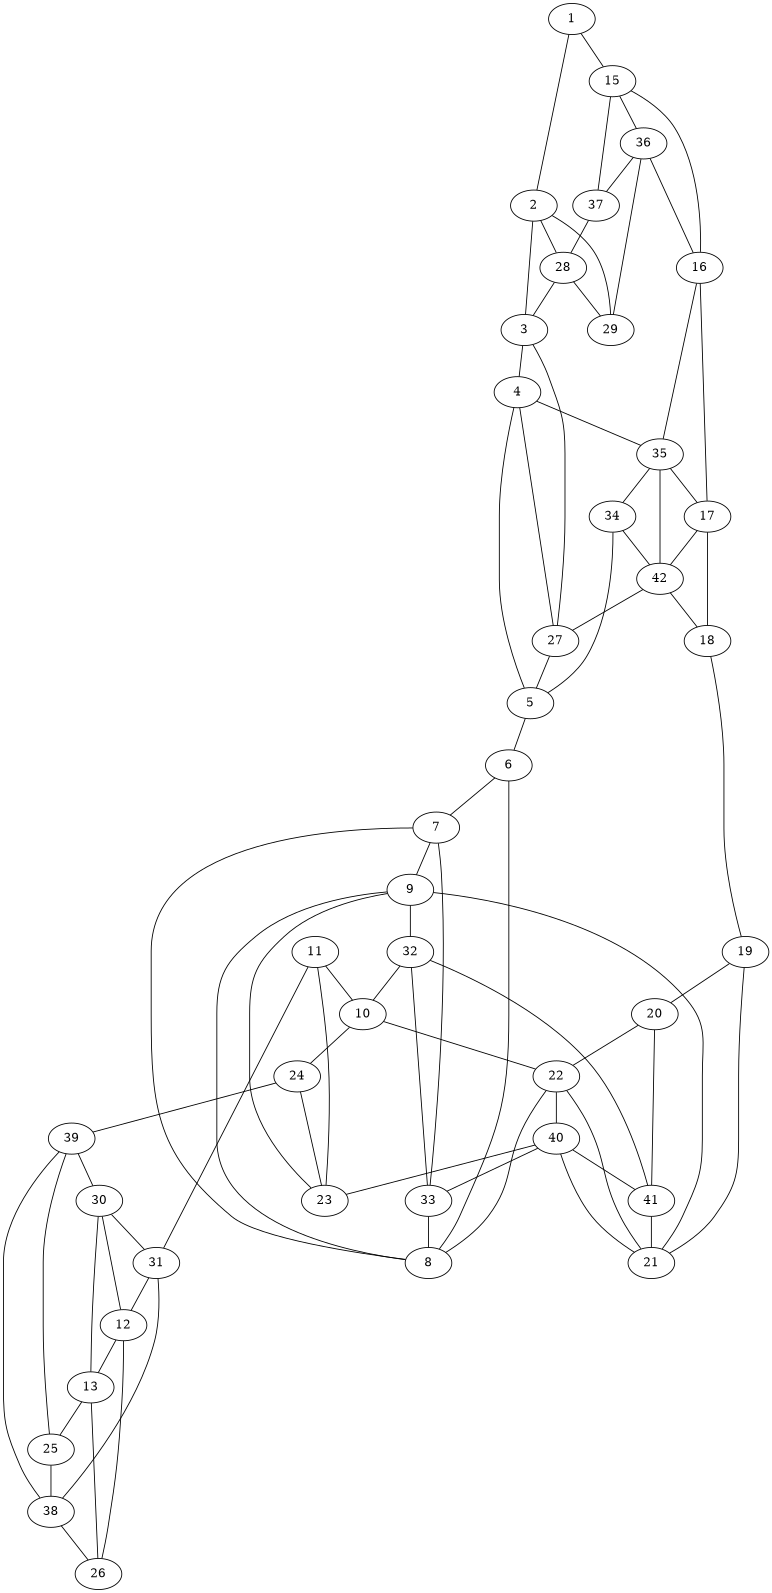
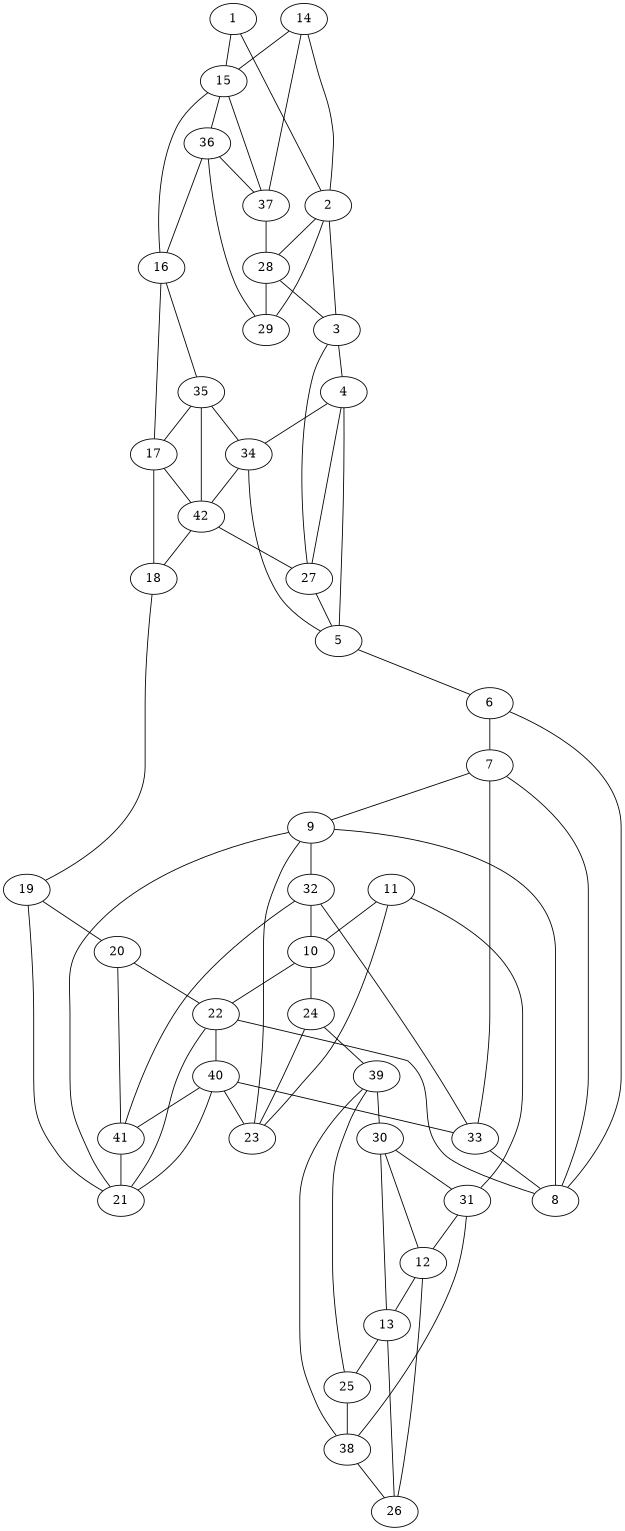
none -> (304, 19)
(589, 423) -> (296, 423)
